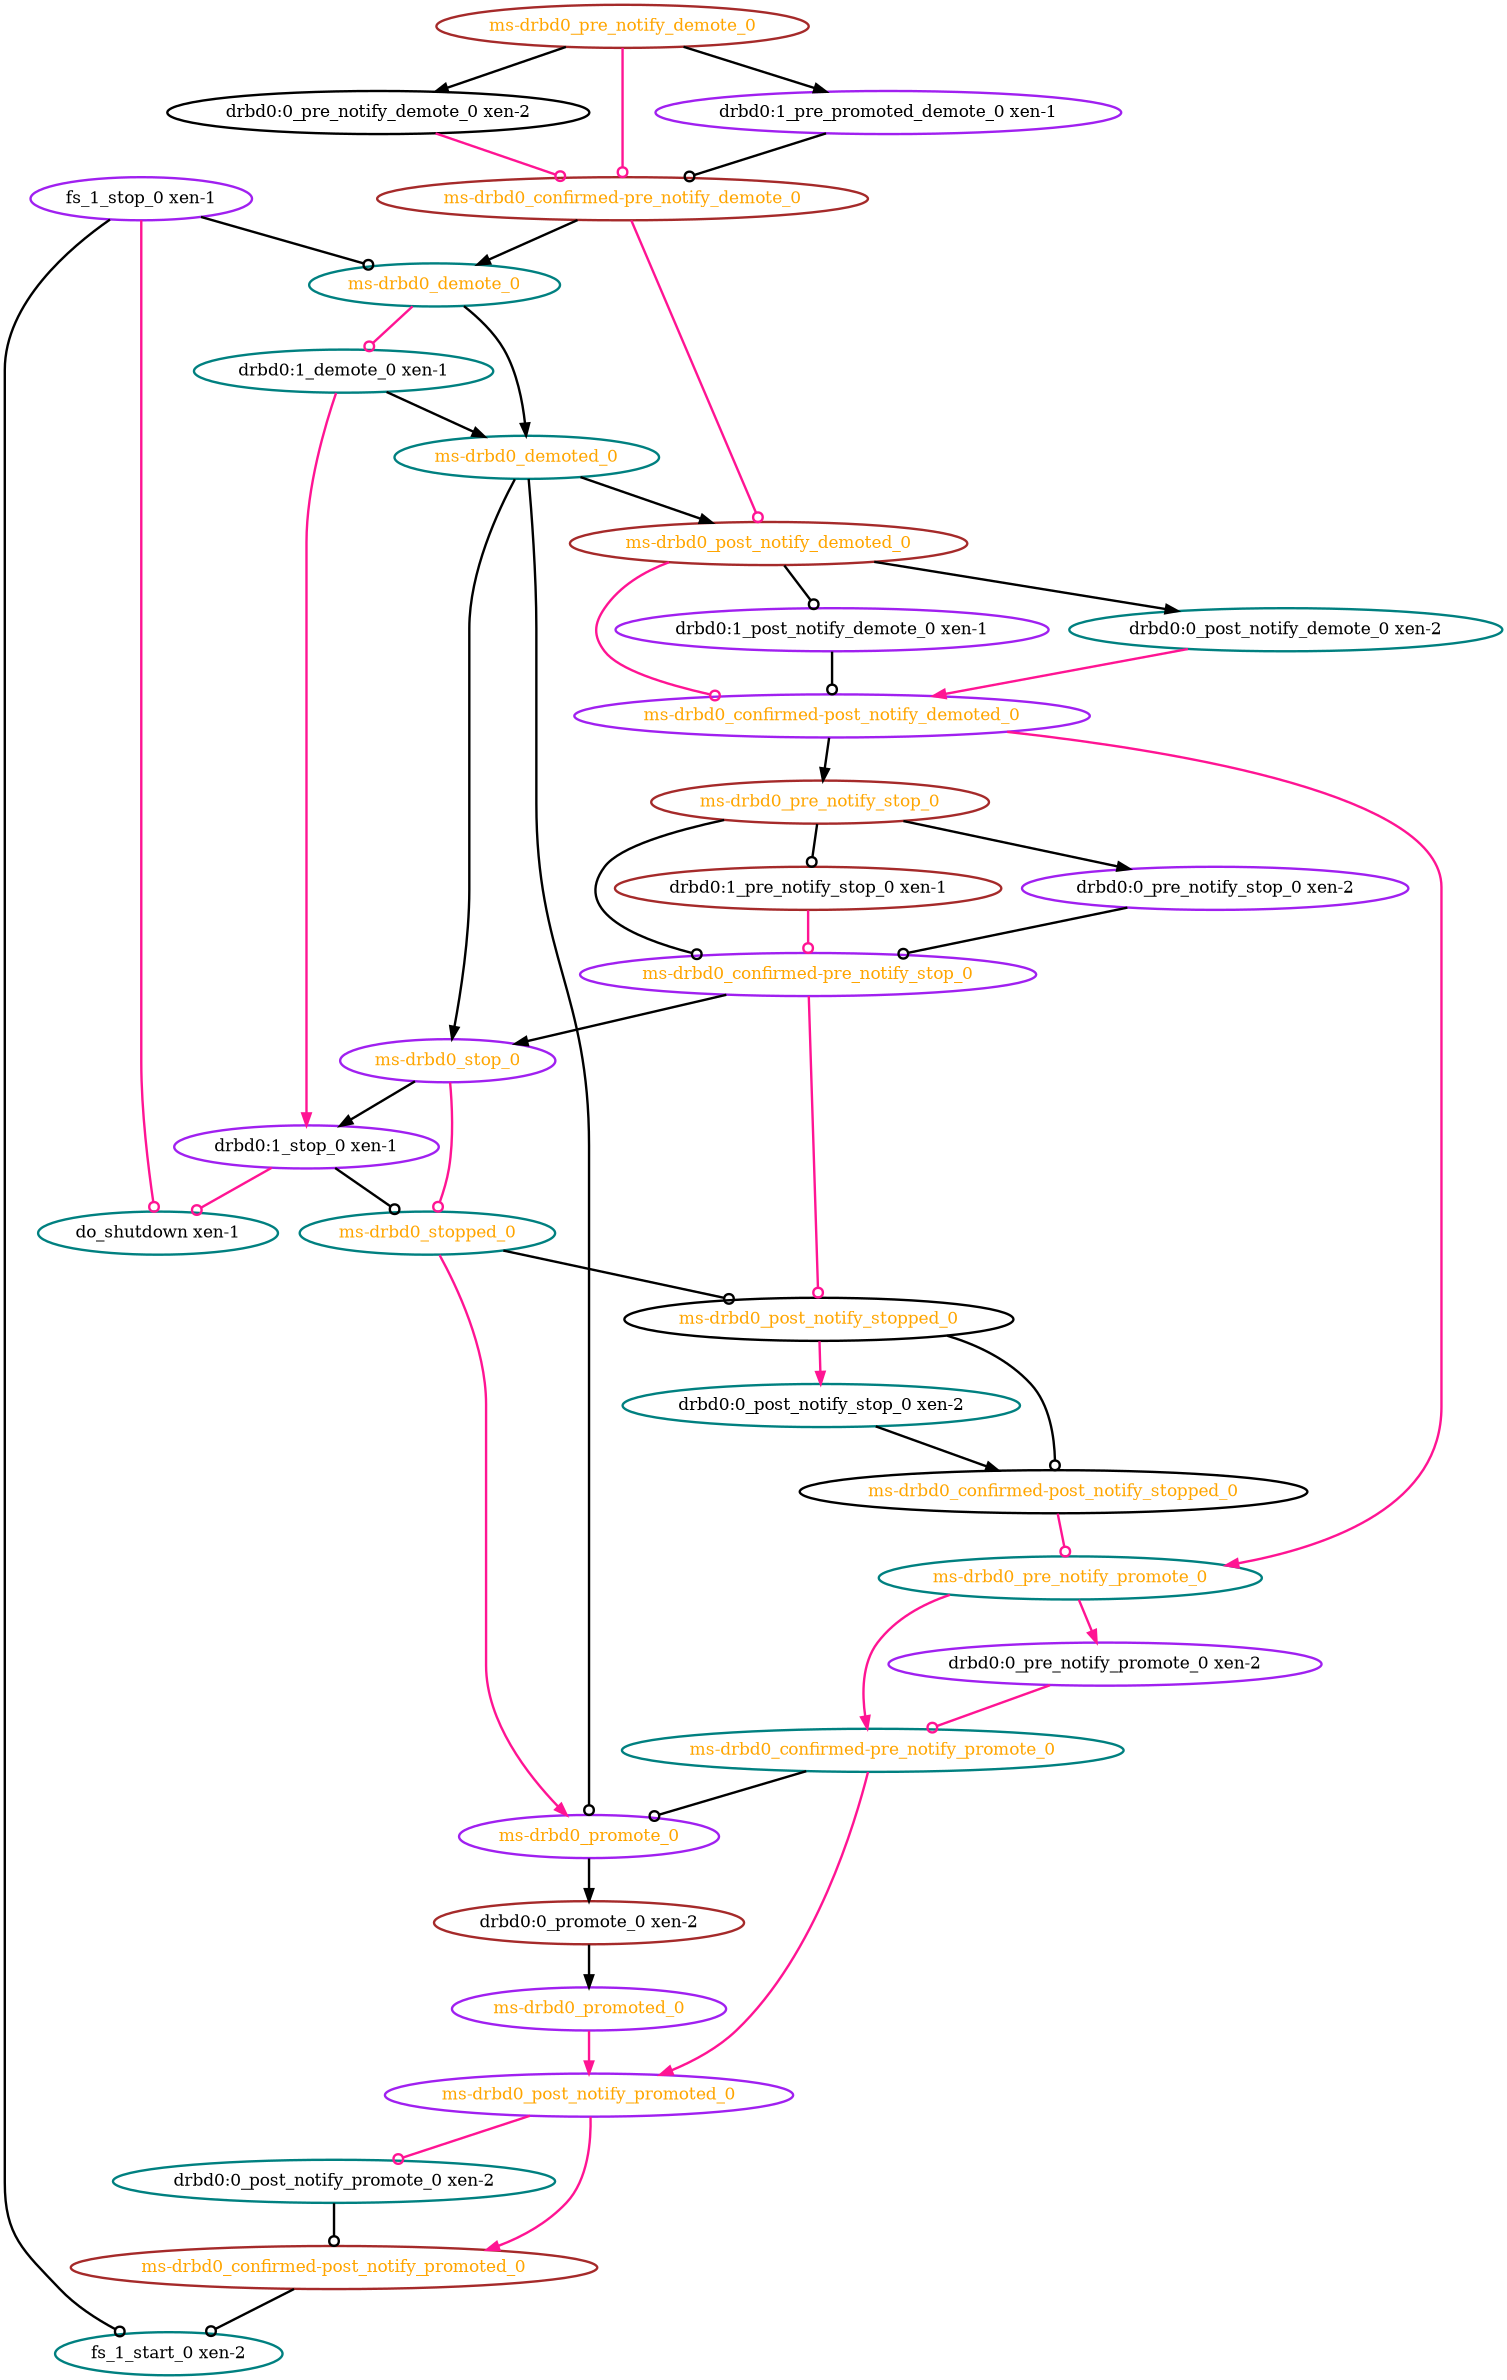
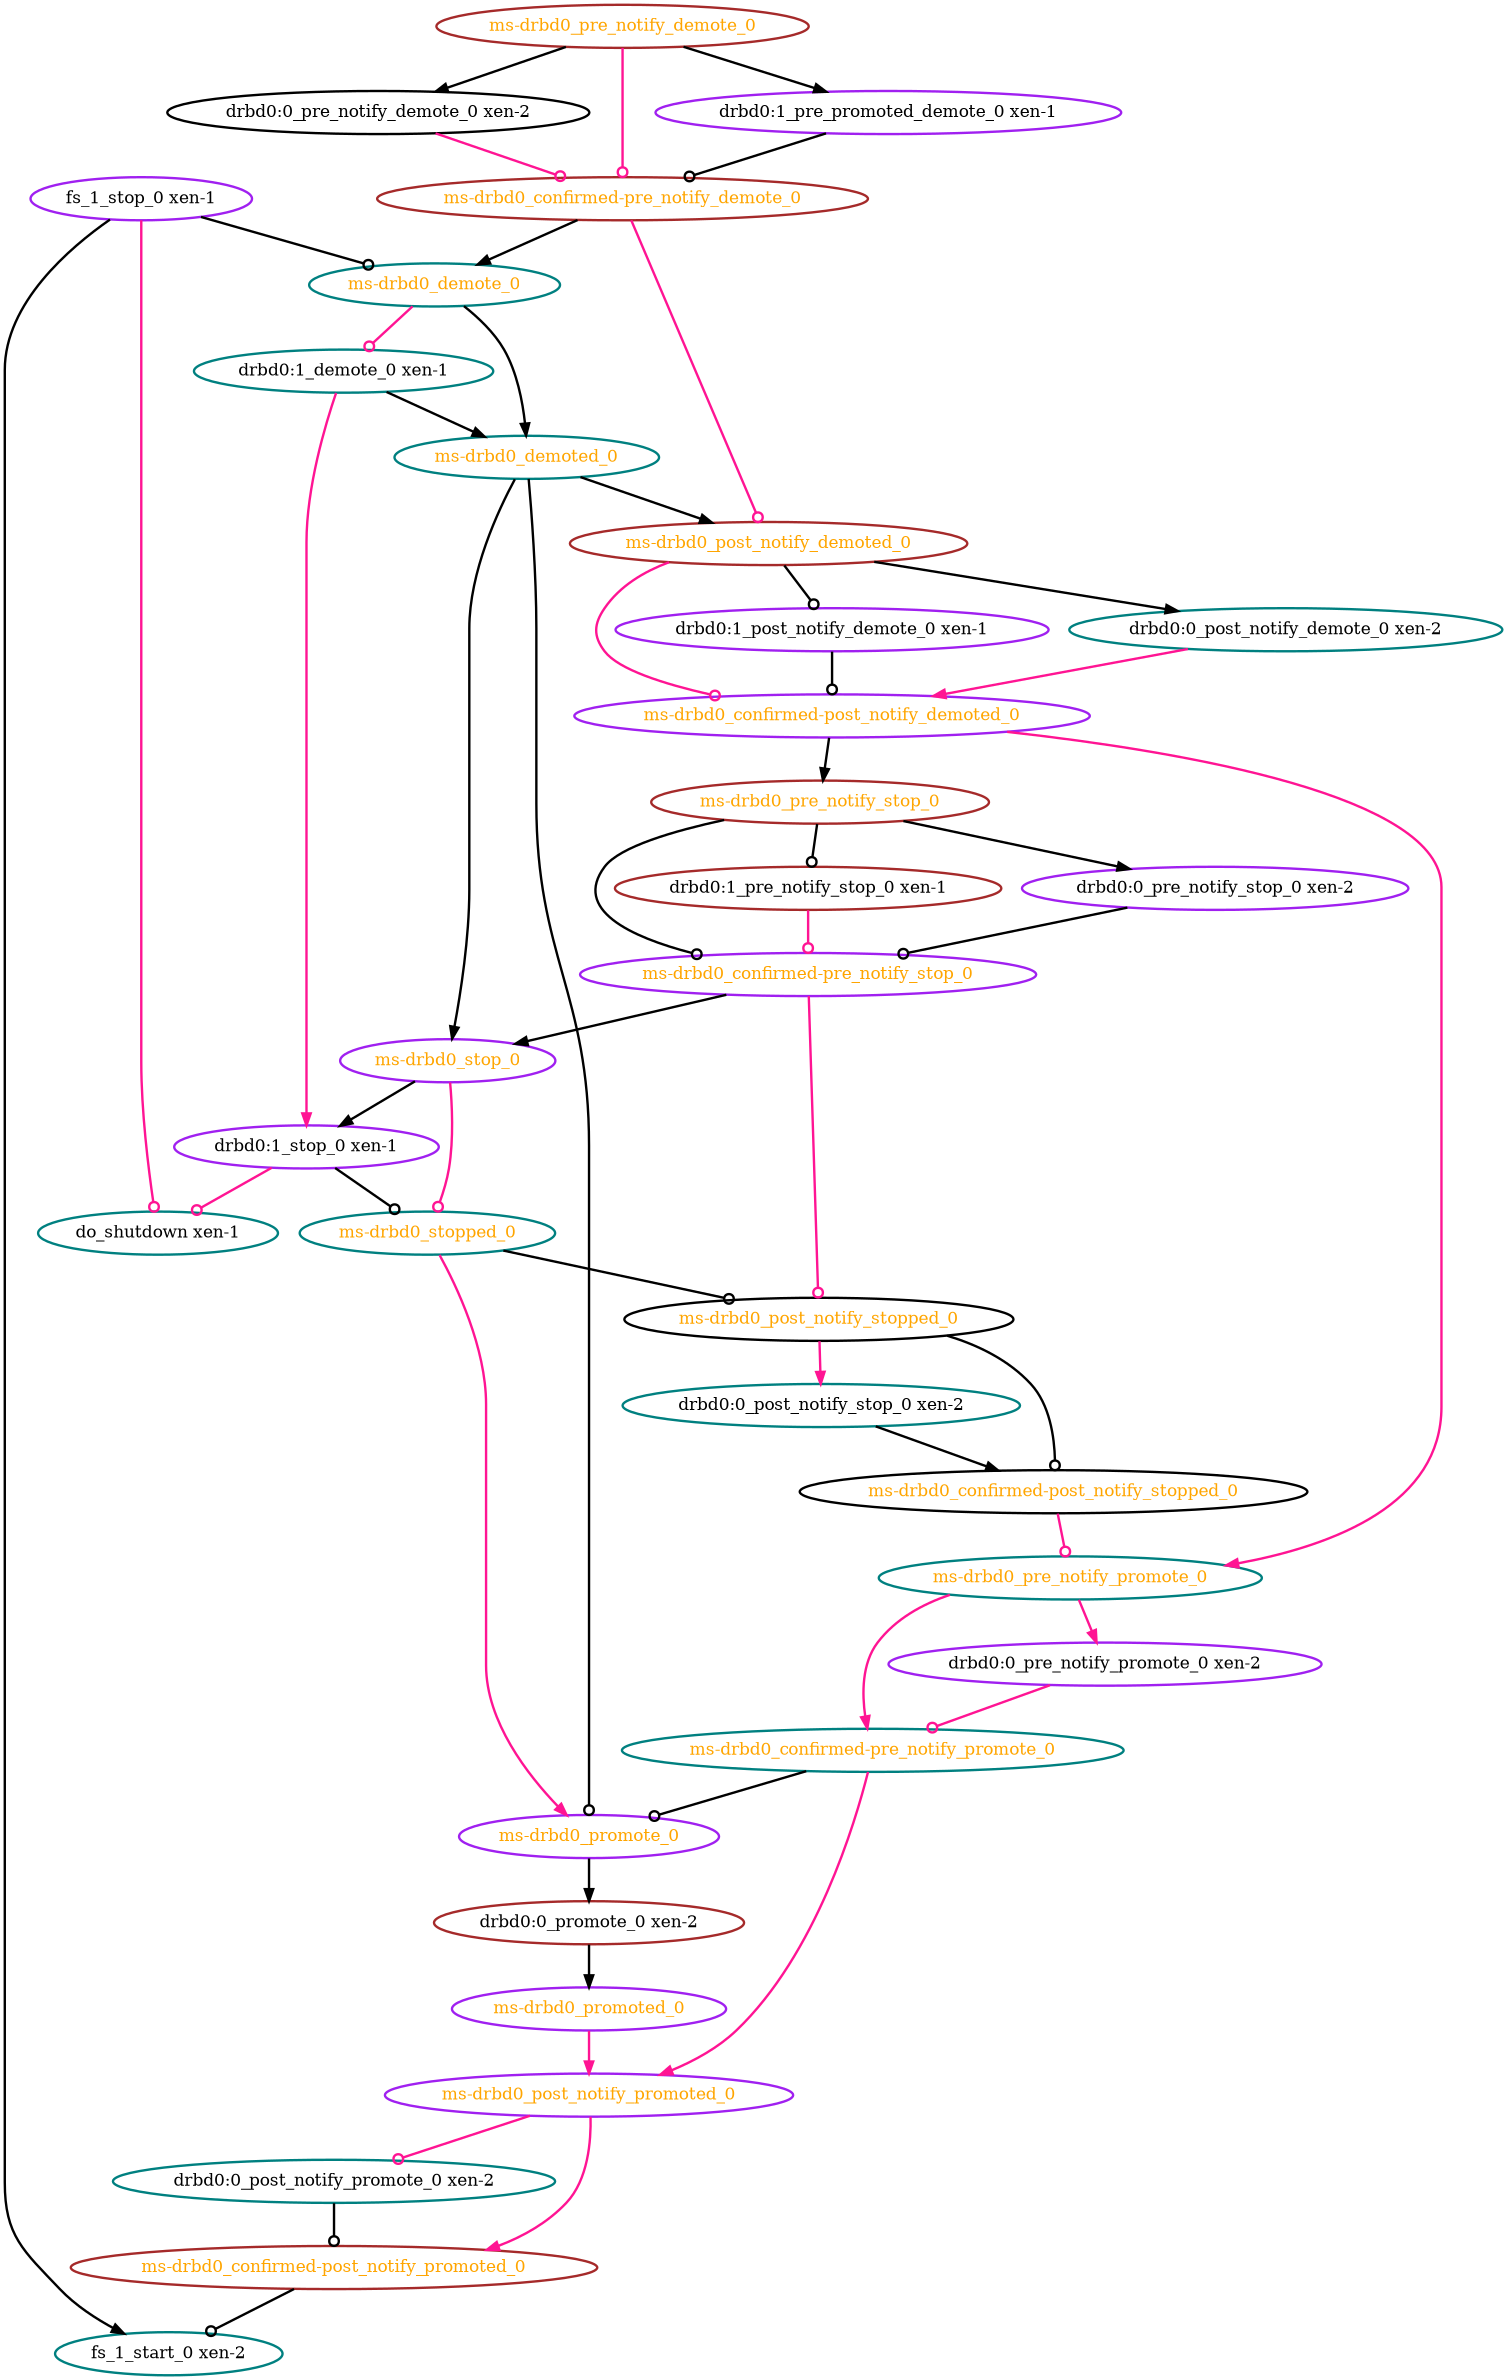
(5, 1278) -> (5, 1278)
